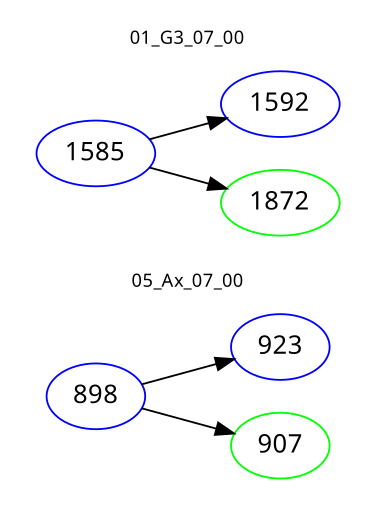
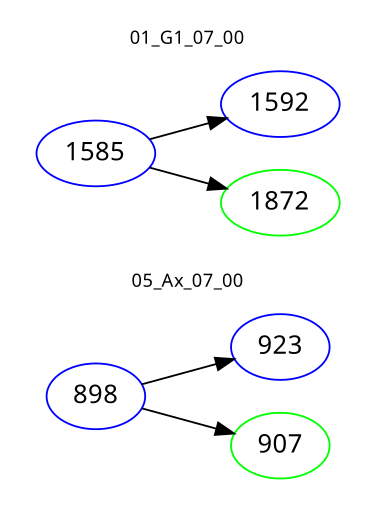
(188, 39) -> (188, 39)
